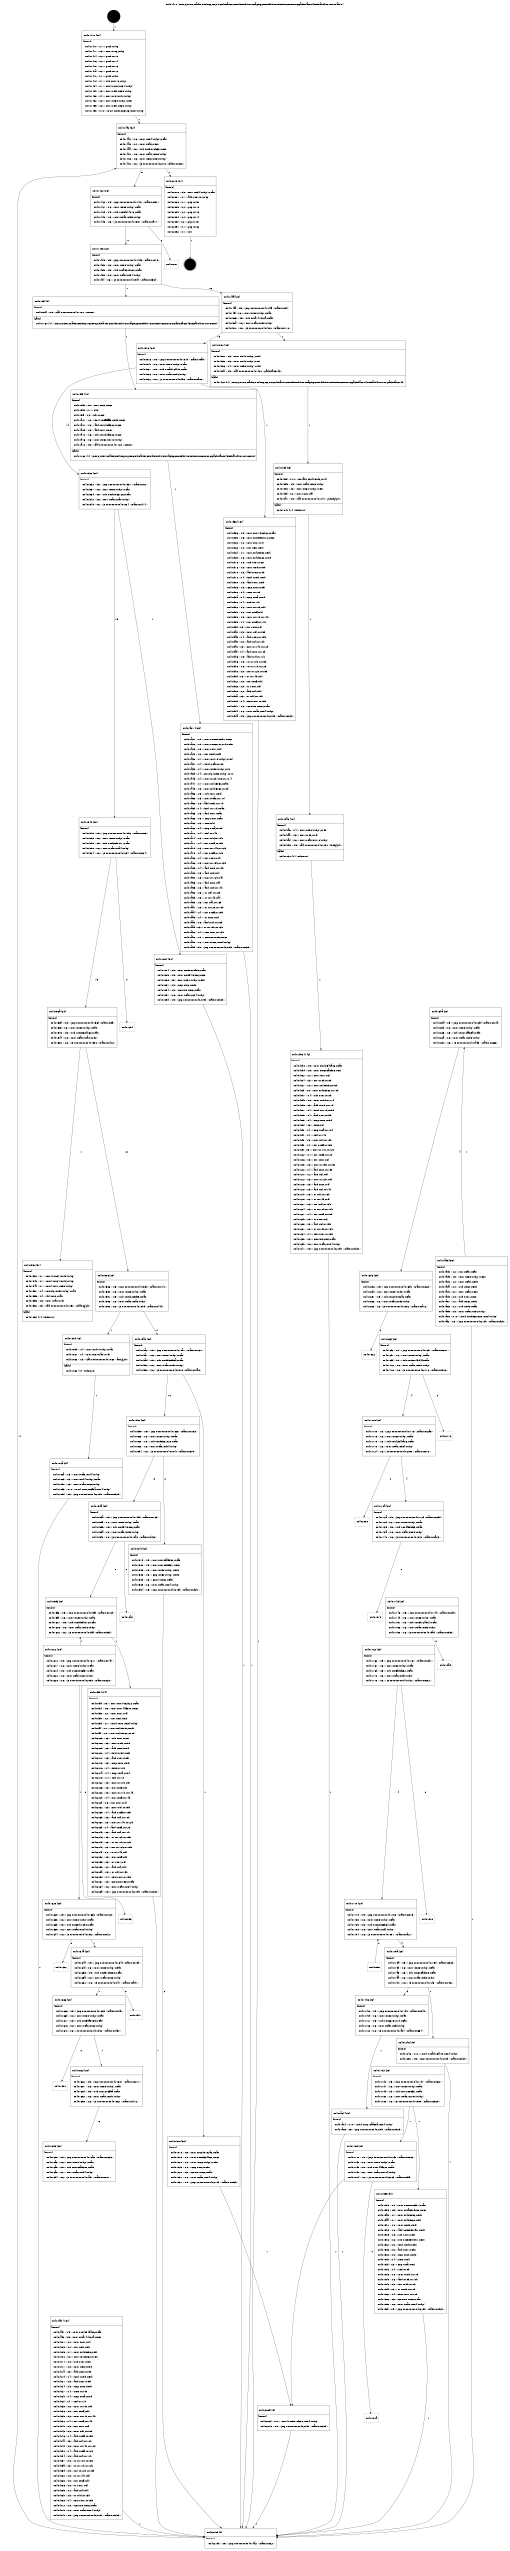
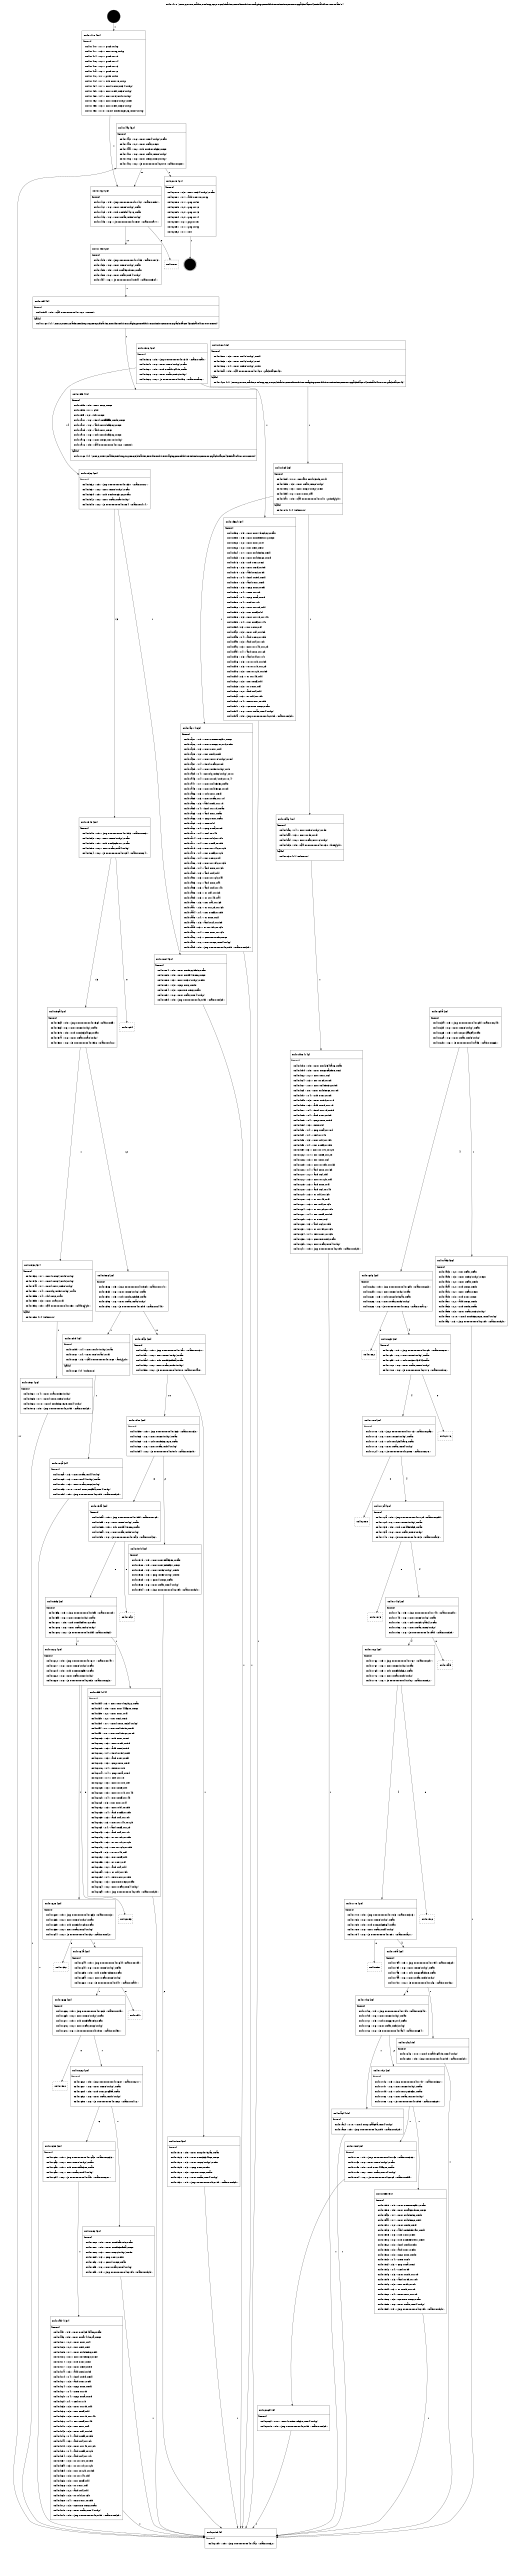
(137, 119) -> (111, 150)
(257, 312) -> none
(183, 591) -> (202, 589)
(461, 1153) -> (471, 1151)
none -> (405, 1322)
none -> (56, 1396)
none -> (415, 1569)
none -> (411, 1640)
(80, 1642) -> (77, 1640)
(376, 1952) -> (374, 1950)
none -> (390, 2050)
none -> (78, 2248)
none -> (118, 2252)
(260, 2294) -> (216, 2357)
(371, 2418) -> none
